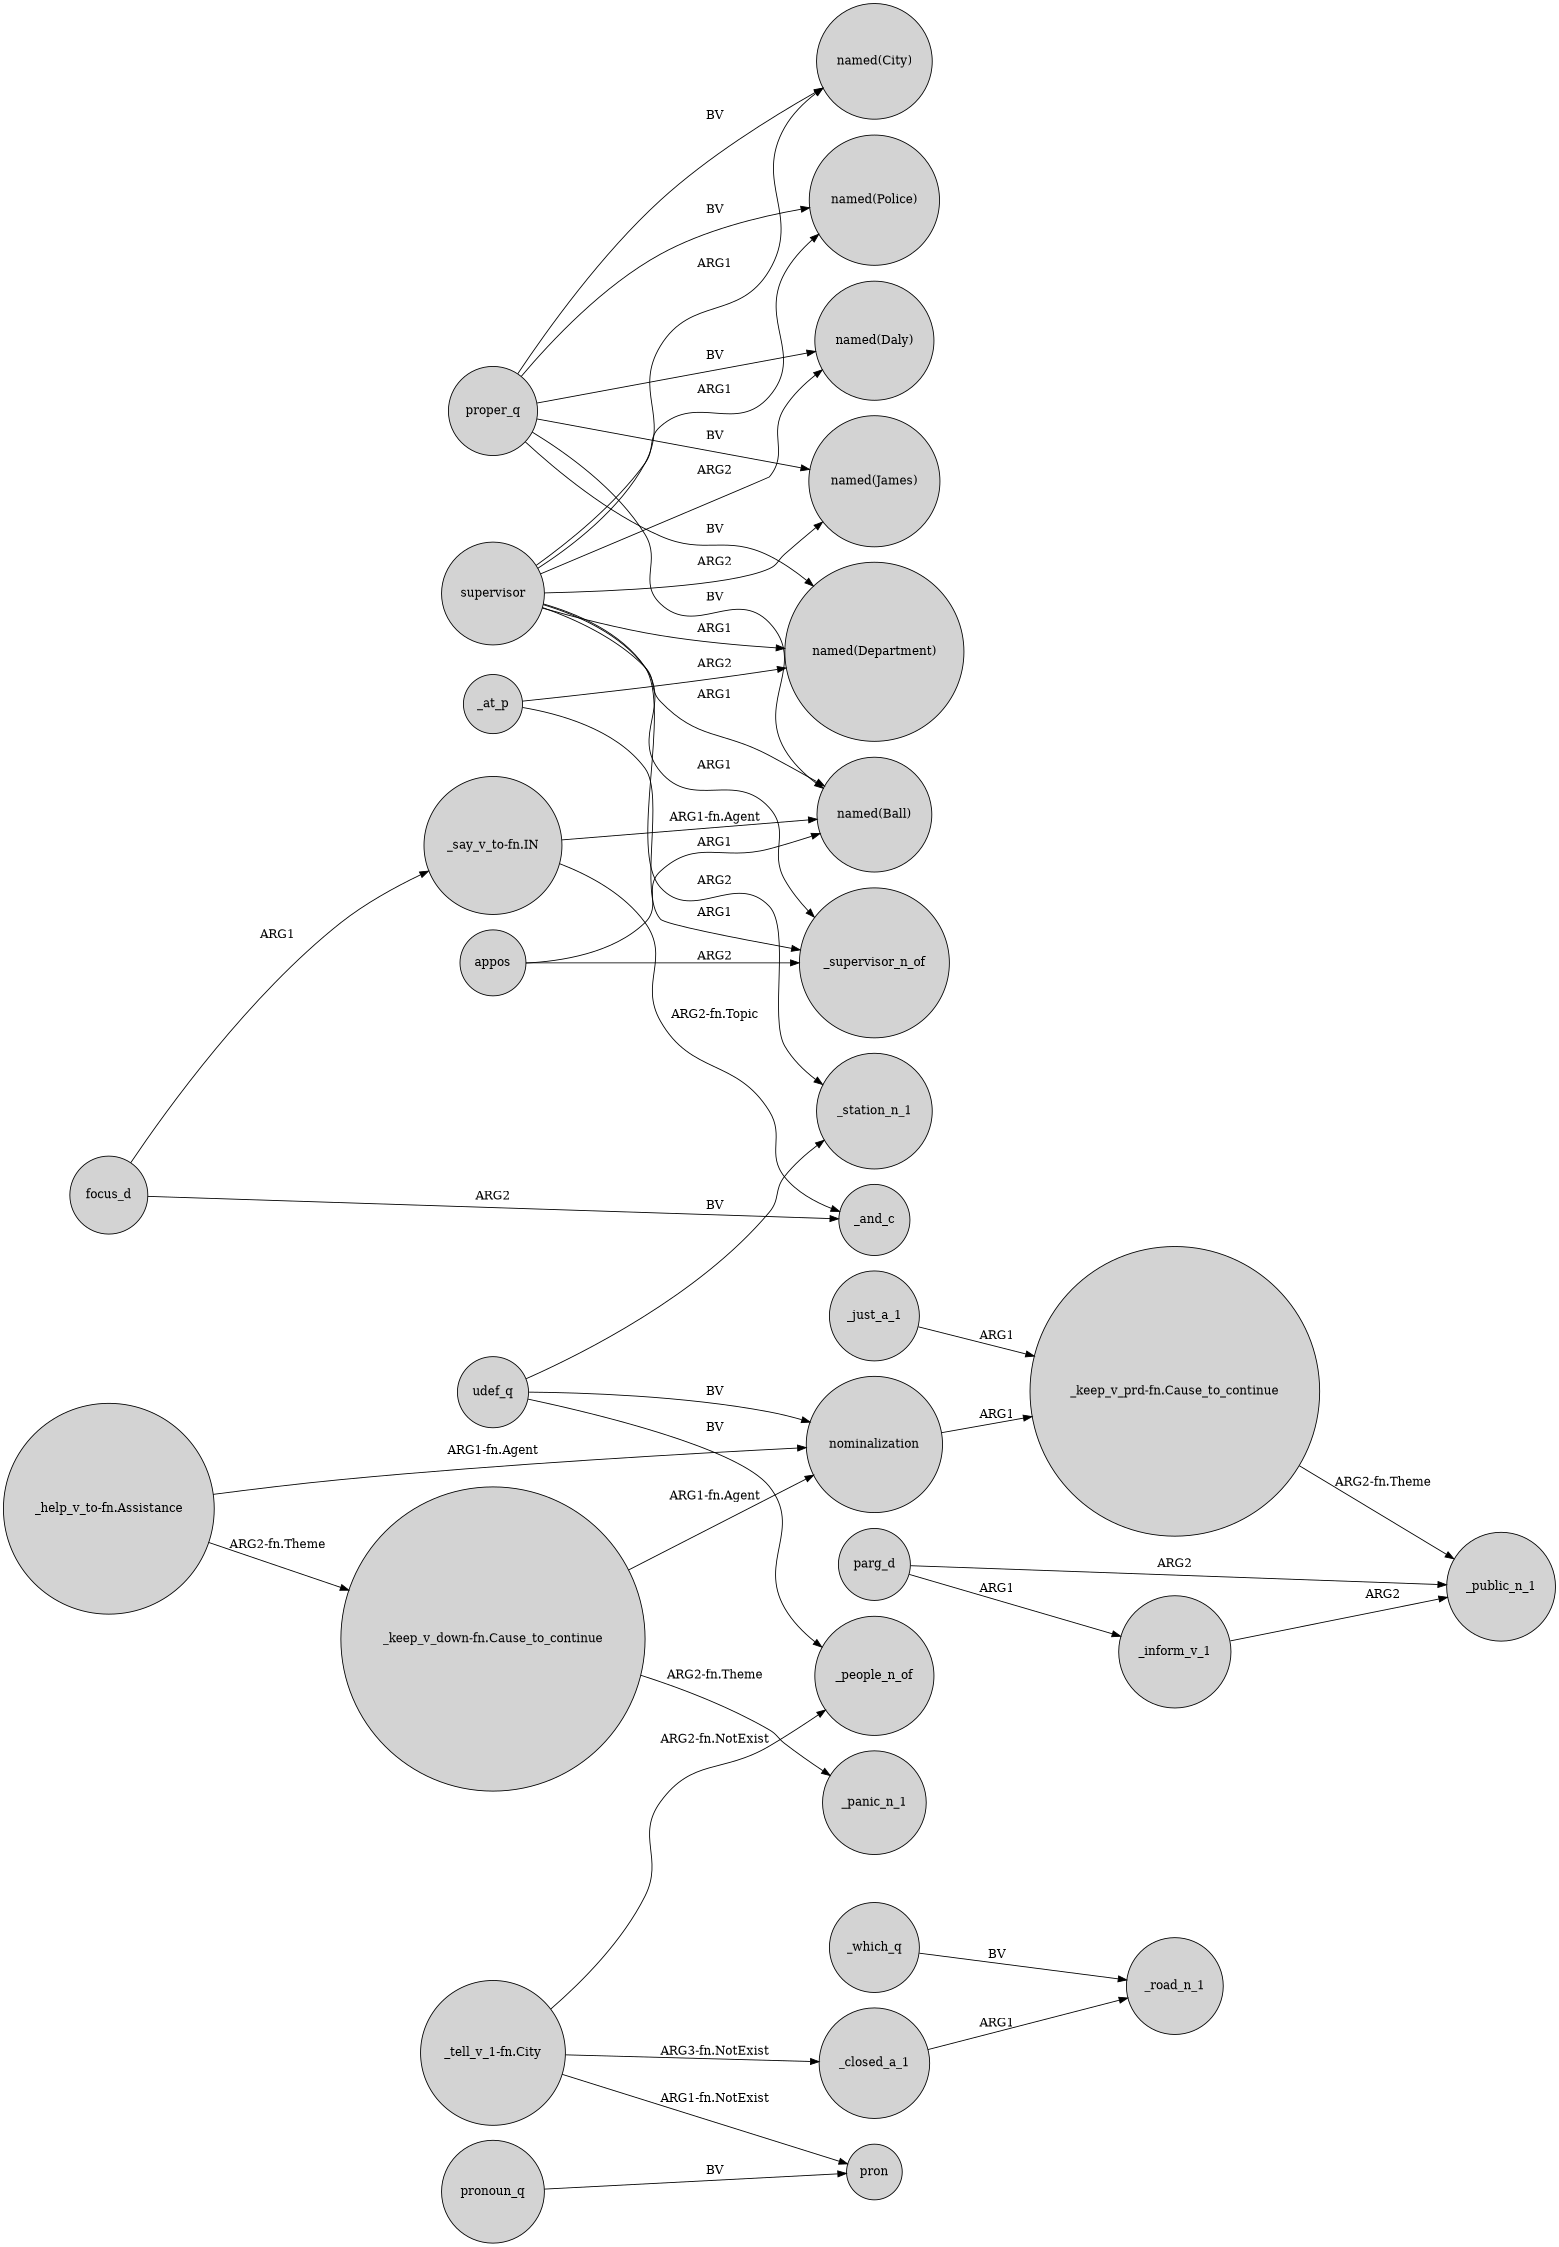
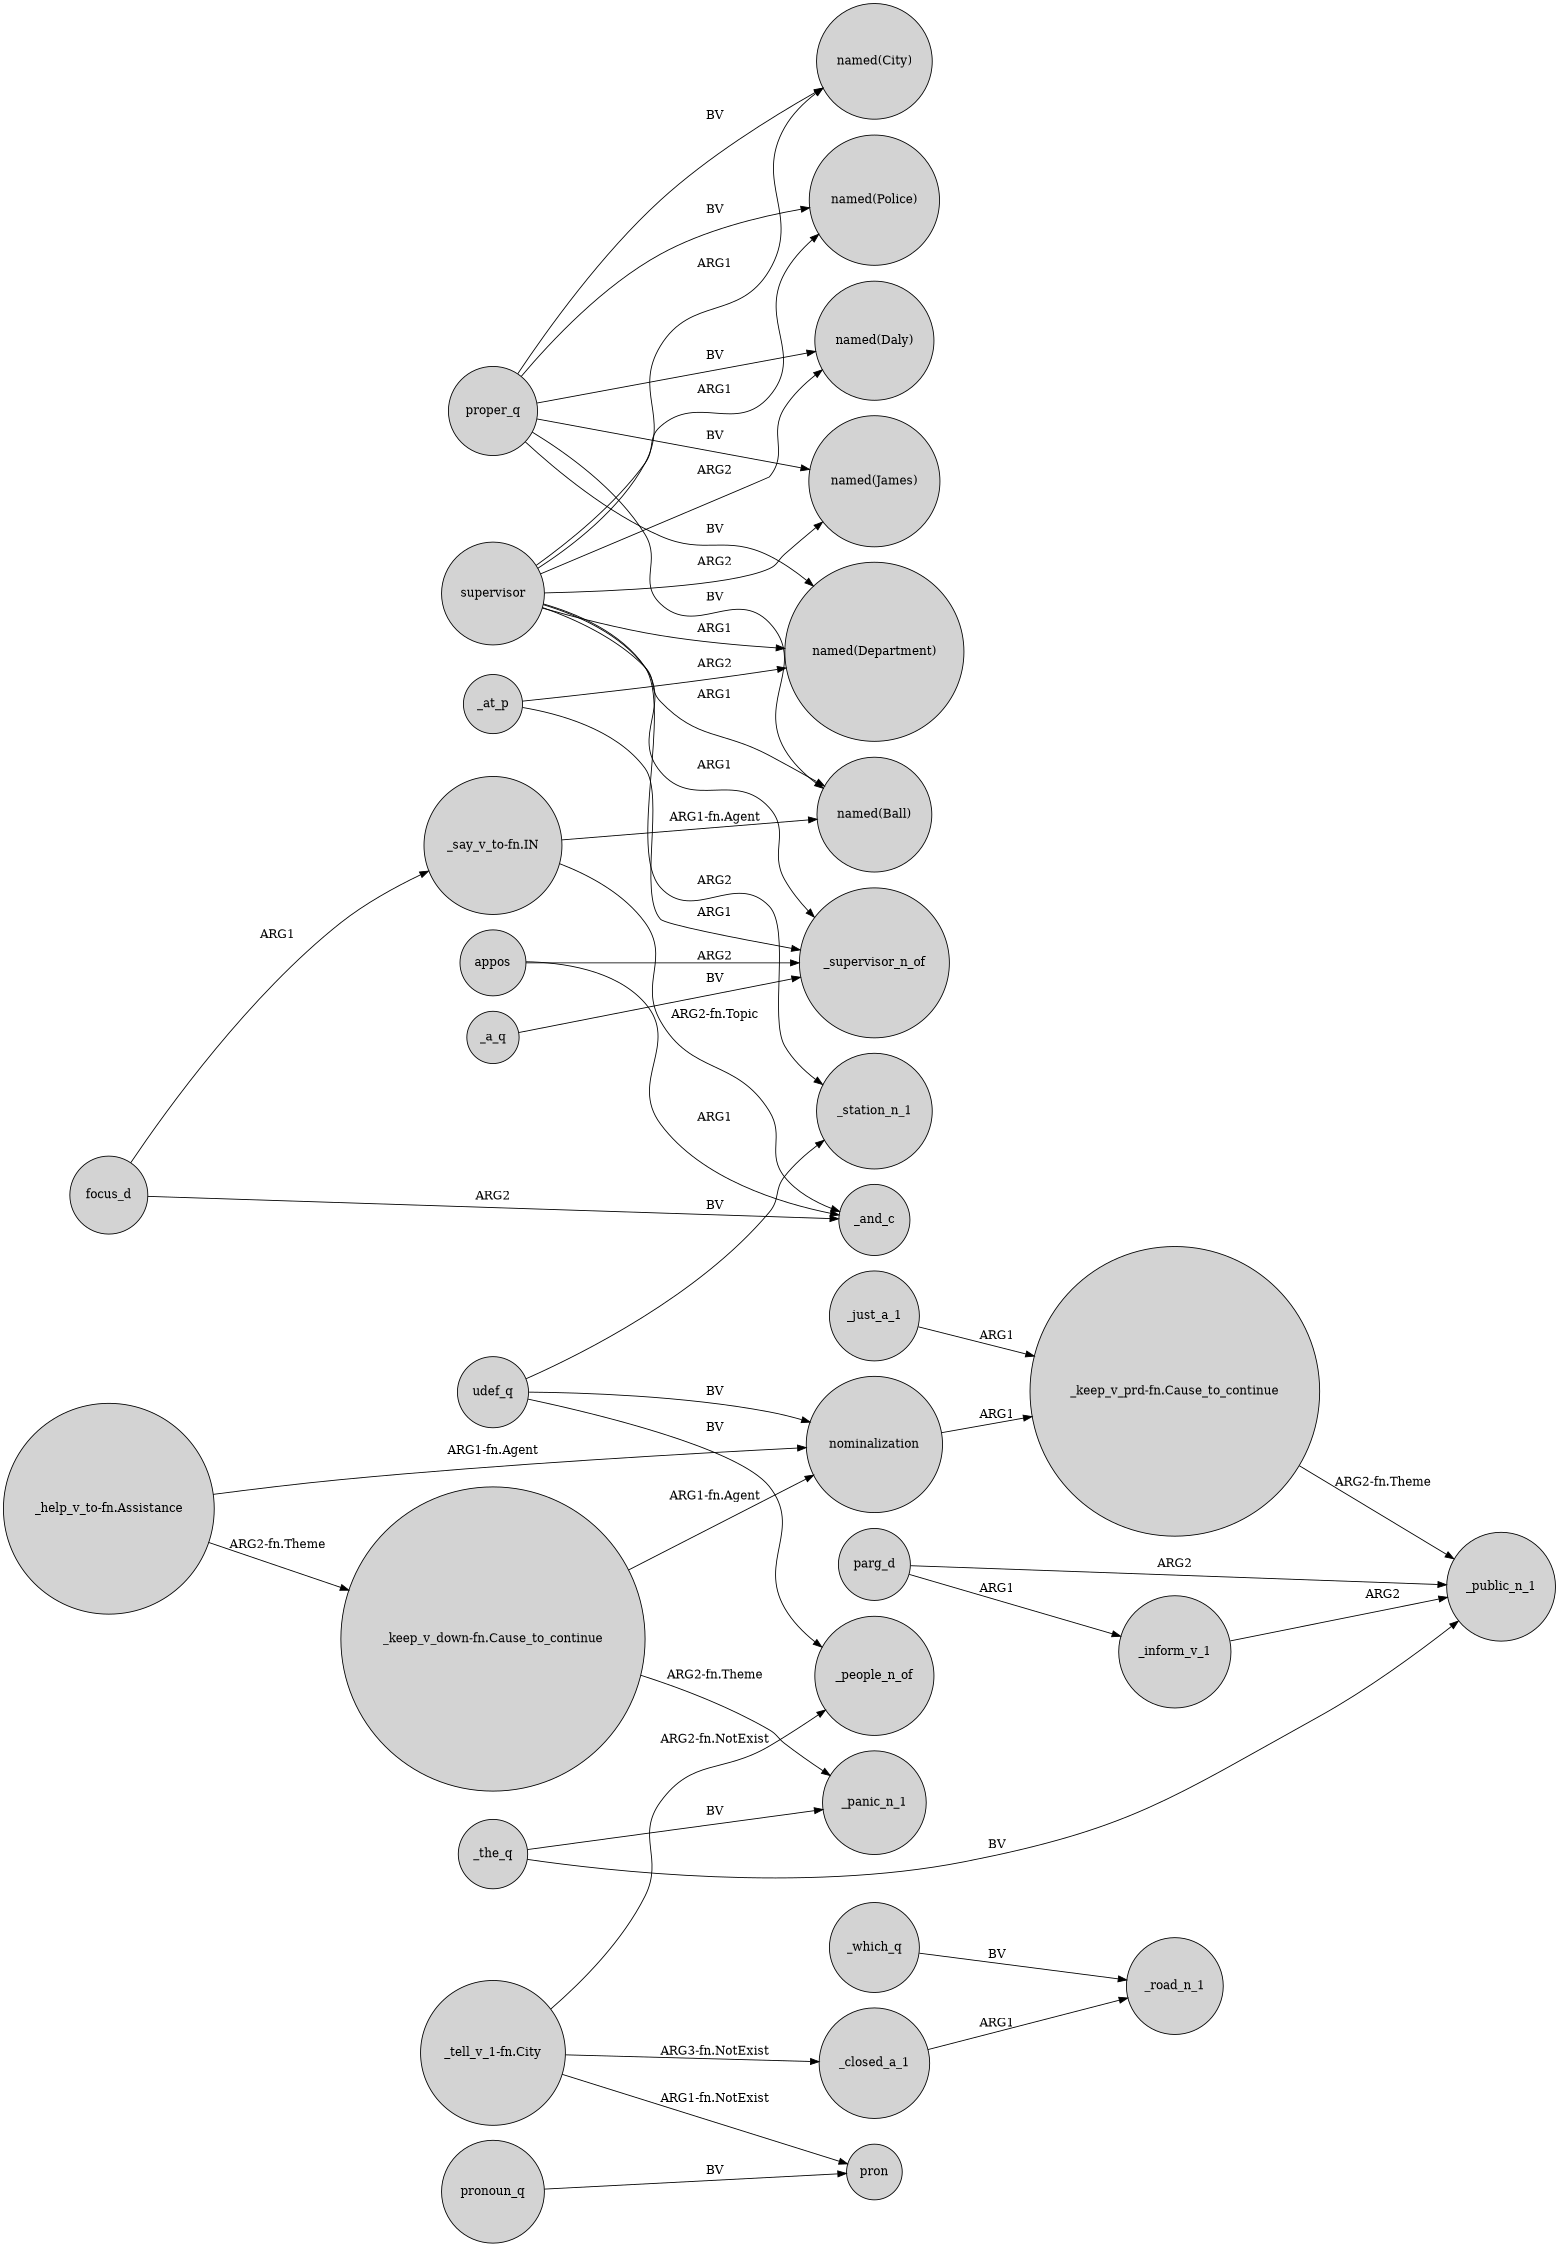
(664, 869) -> (650, 1096)
none -> (493, 1037)
none -> (493, 1854)
